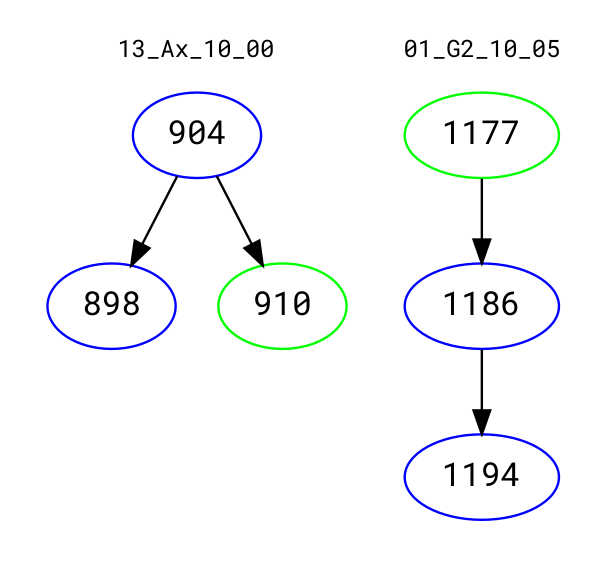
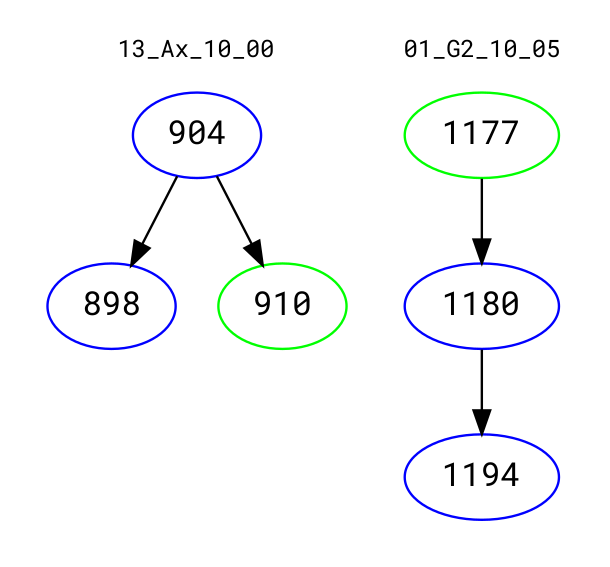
(482, 306) -> (482, 306)
